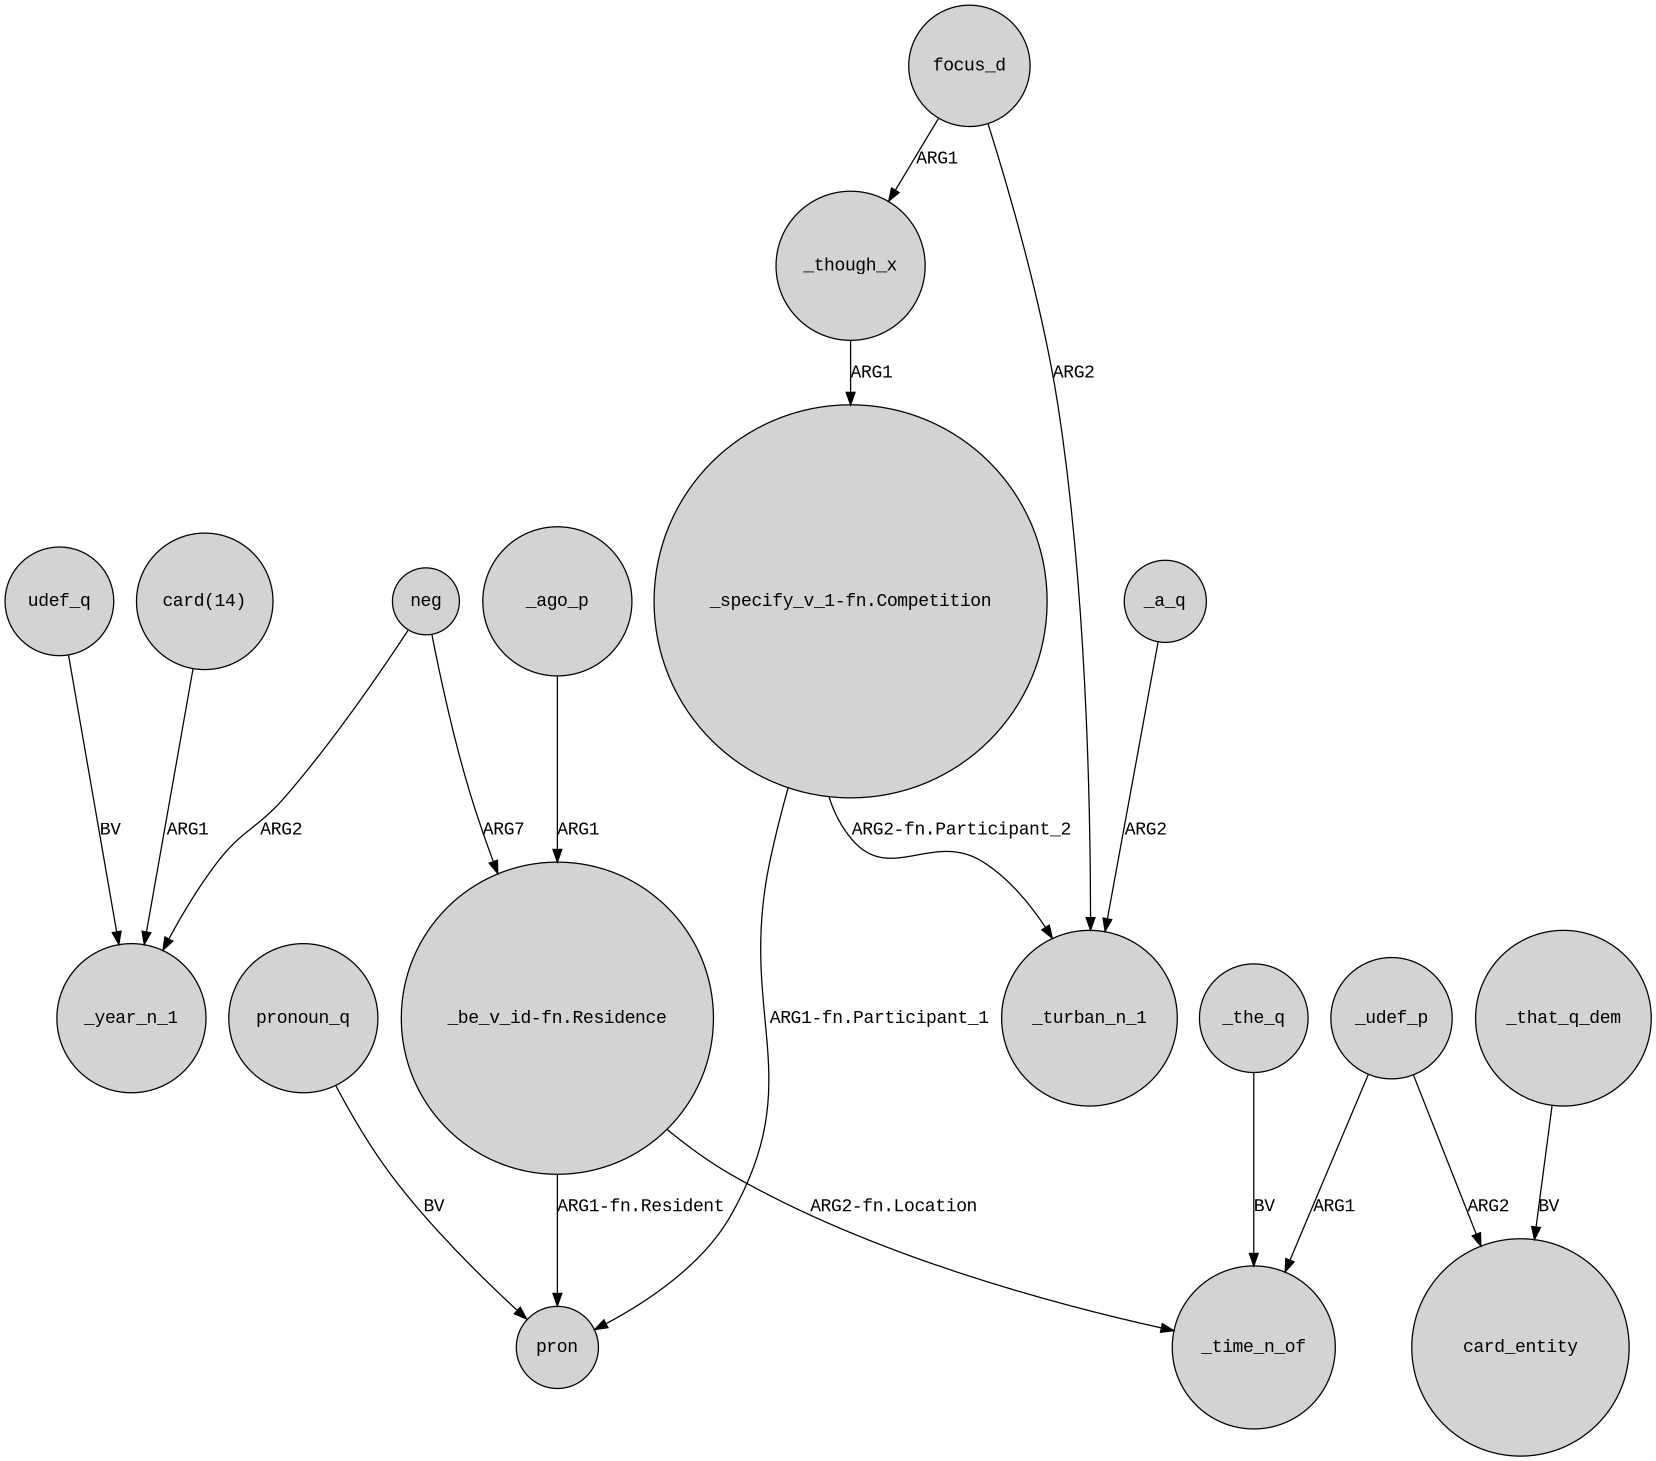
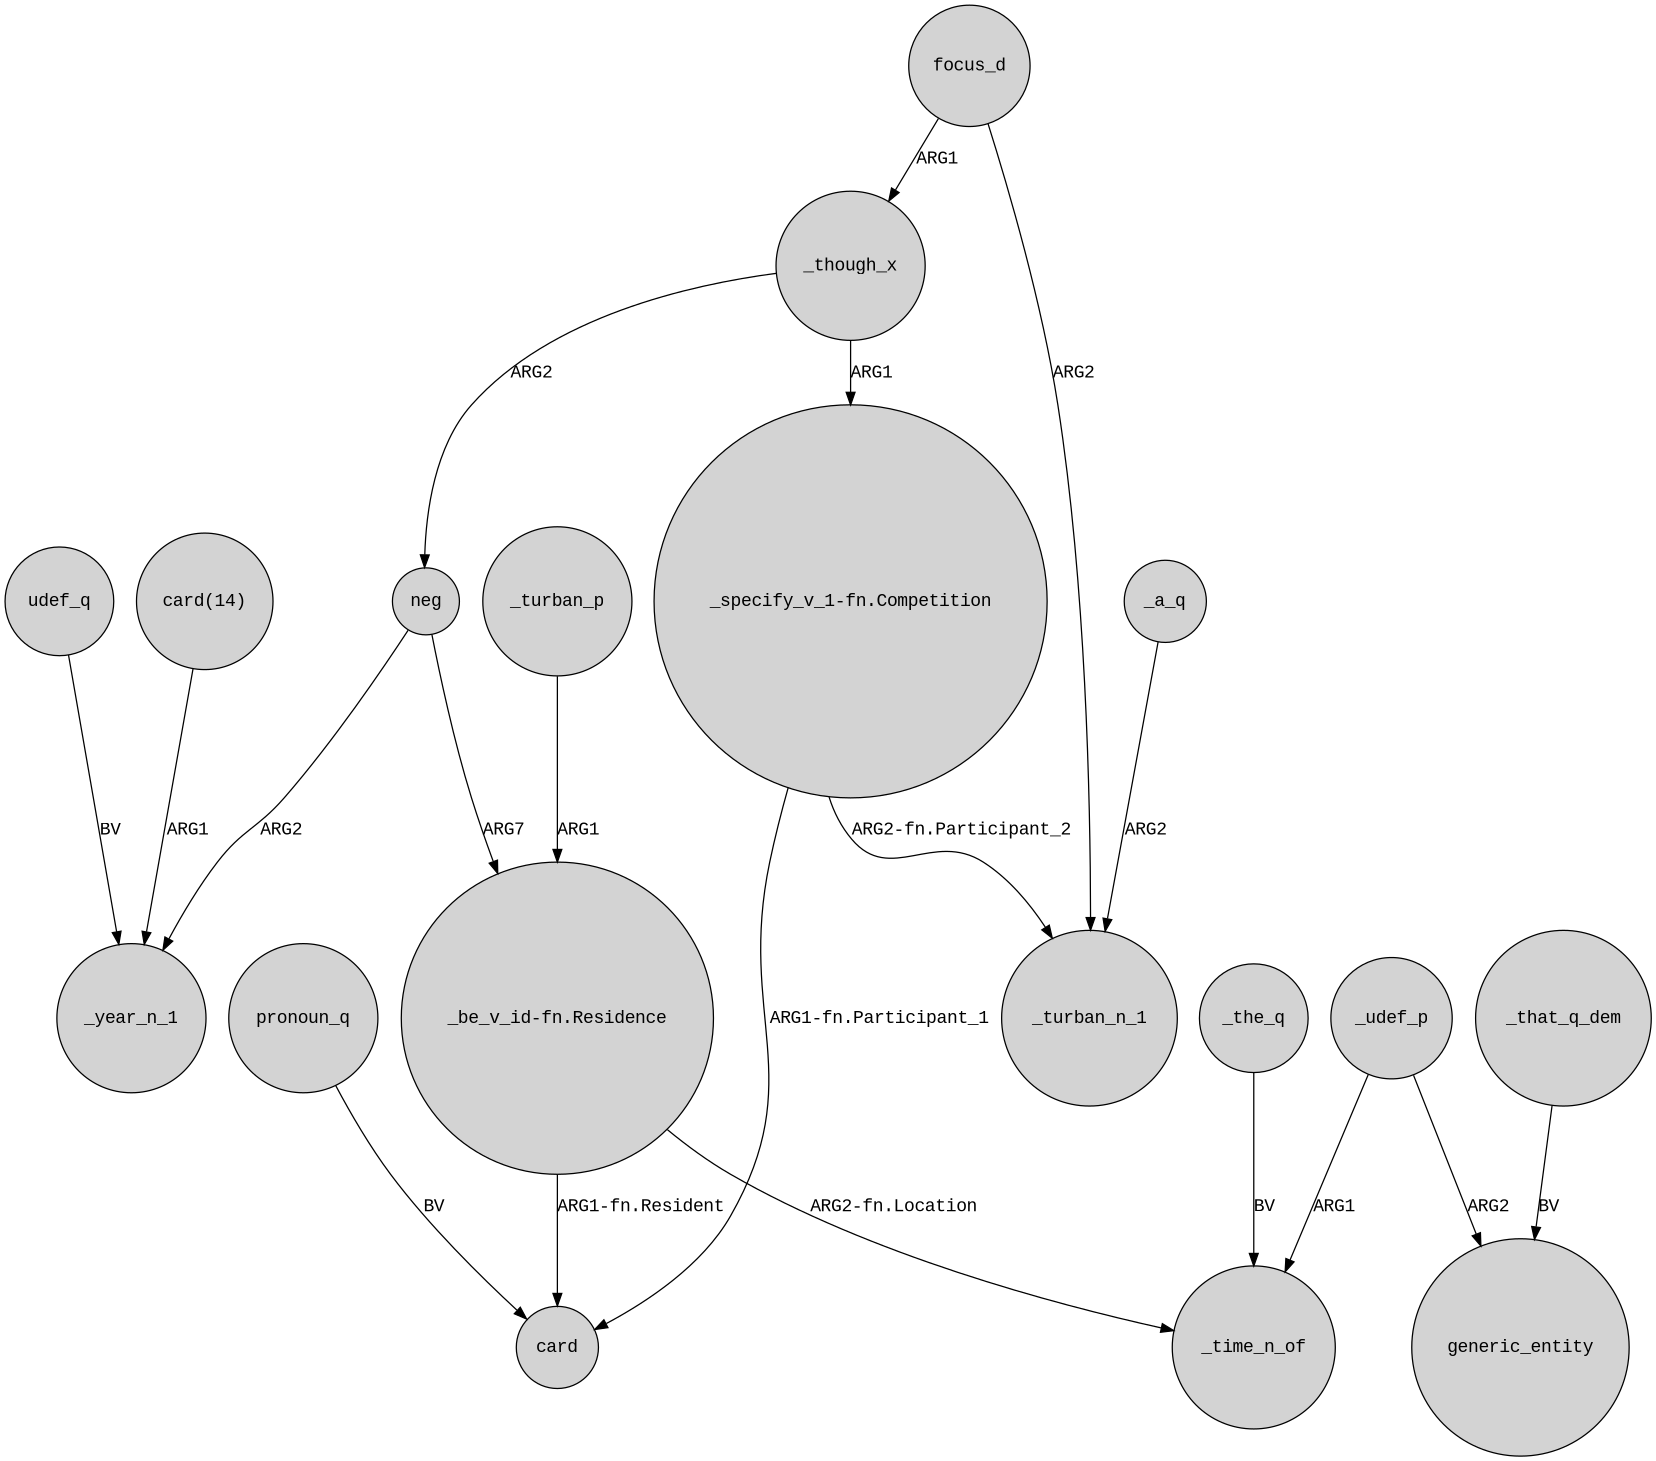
none -> (540, 349)
(557, 601) -> (557, 601)
(557, 1347) -> (557, 1347)
(1520, 1347) -> (1520, 1347)
